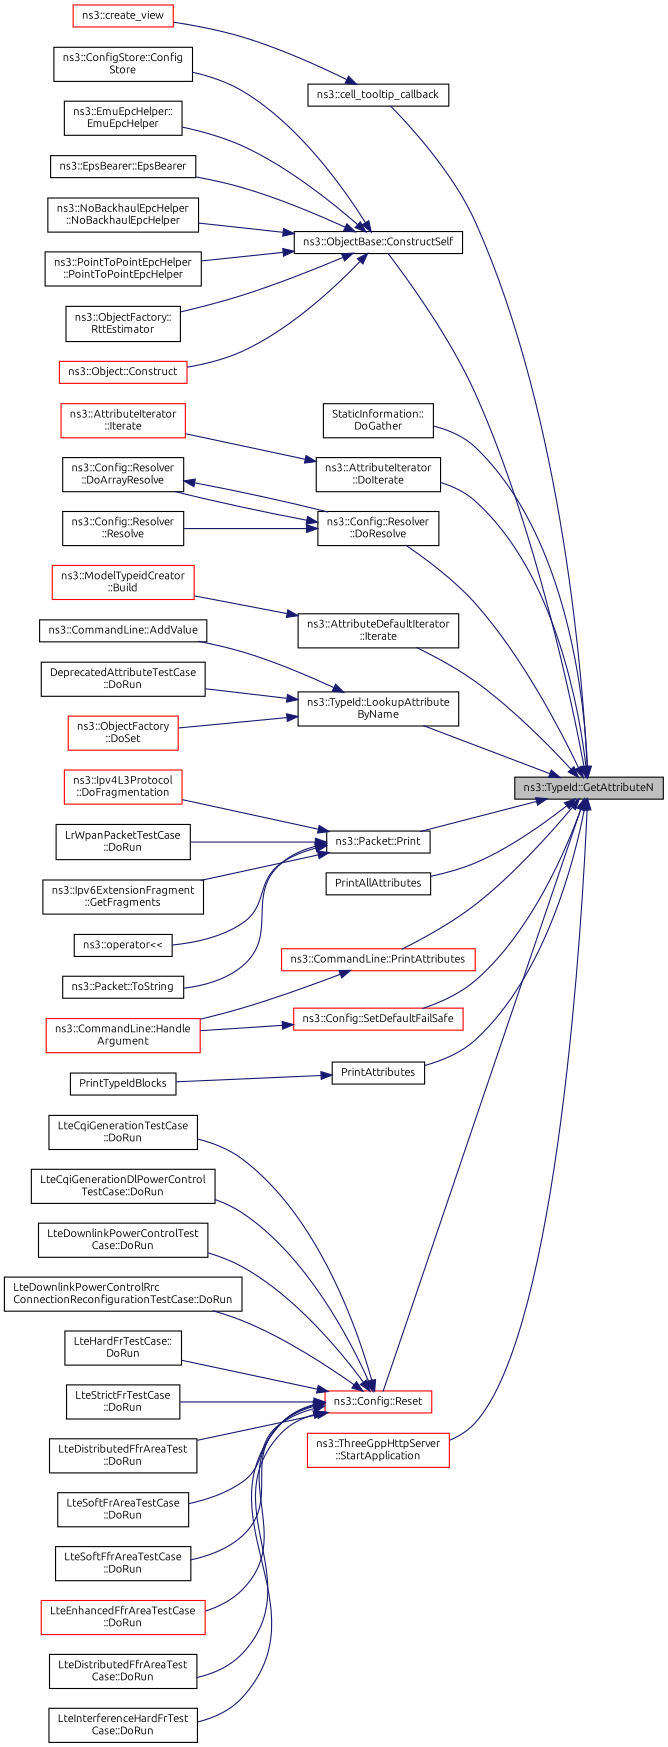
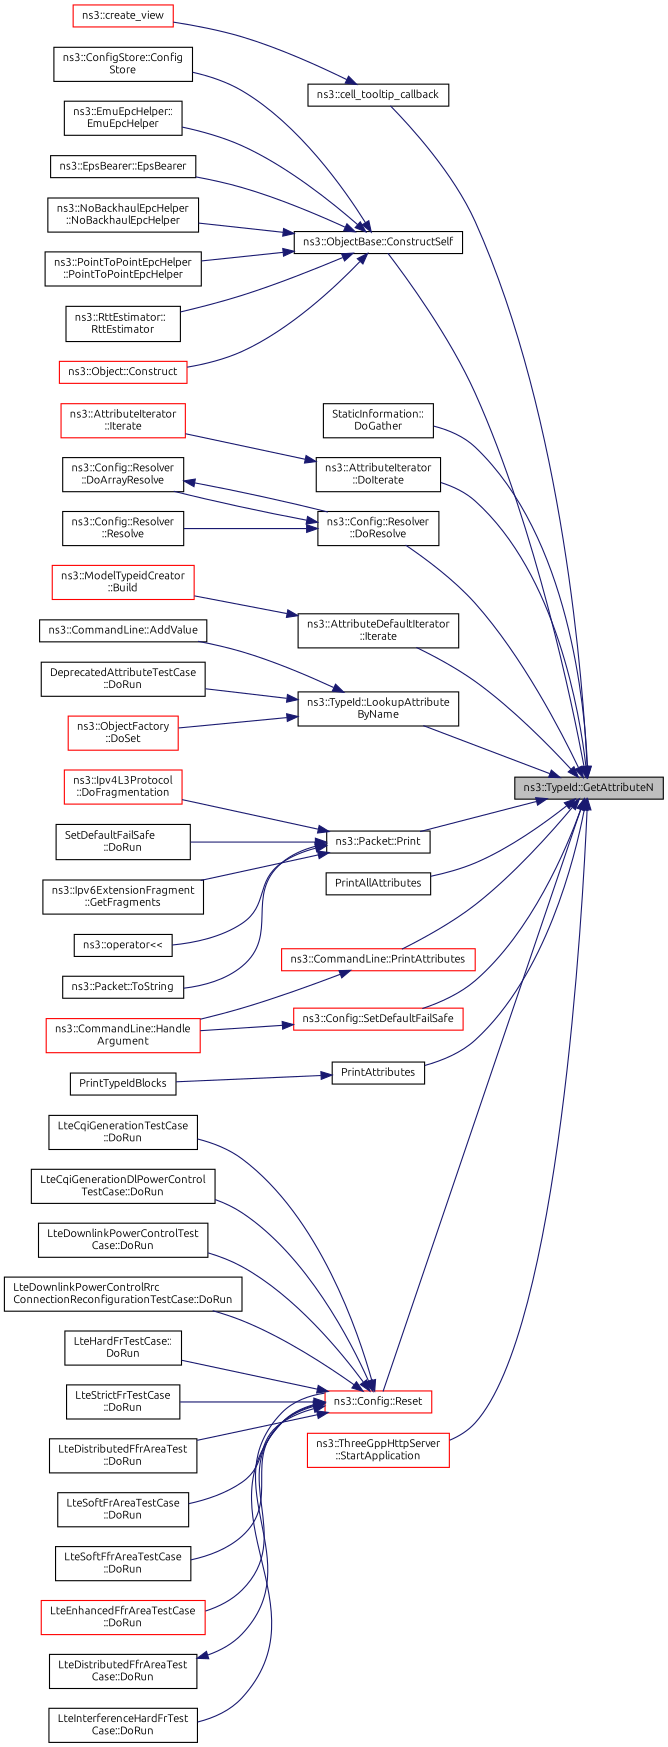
(123, 324) -> (123, 324)
(123, 842) -> (123, 842)
(264, 1614) -> (262, 1599)
